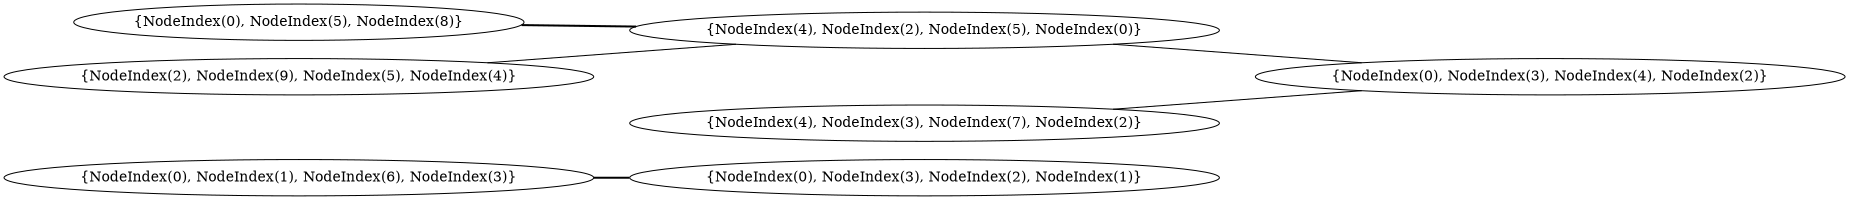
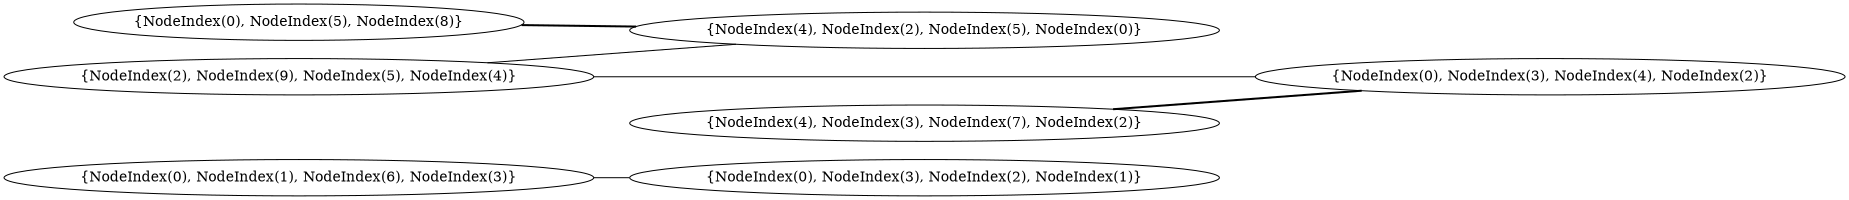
(1237, 54) -> (925, 77)
(1237, 100) -> (1237, 100)
(612, 178) -> (612, 178)
